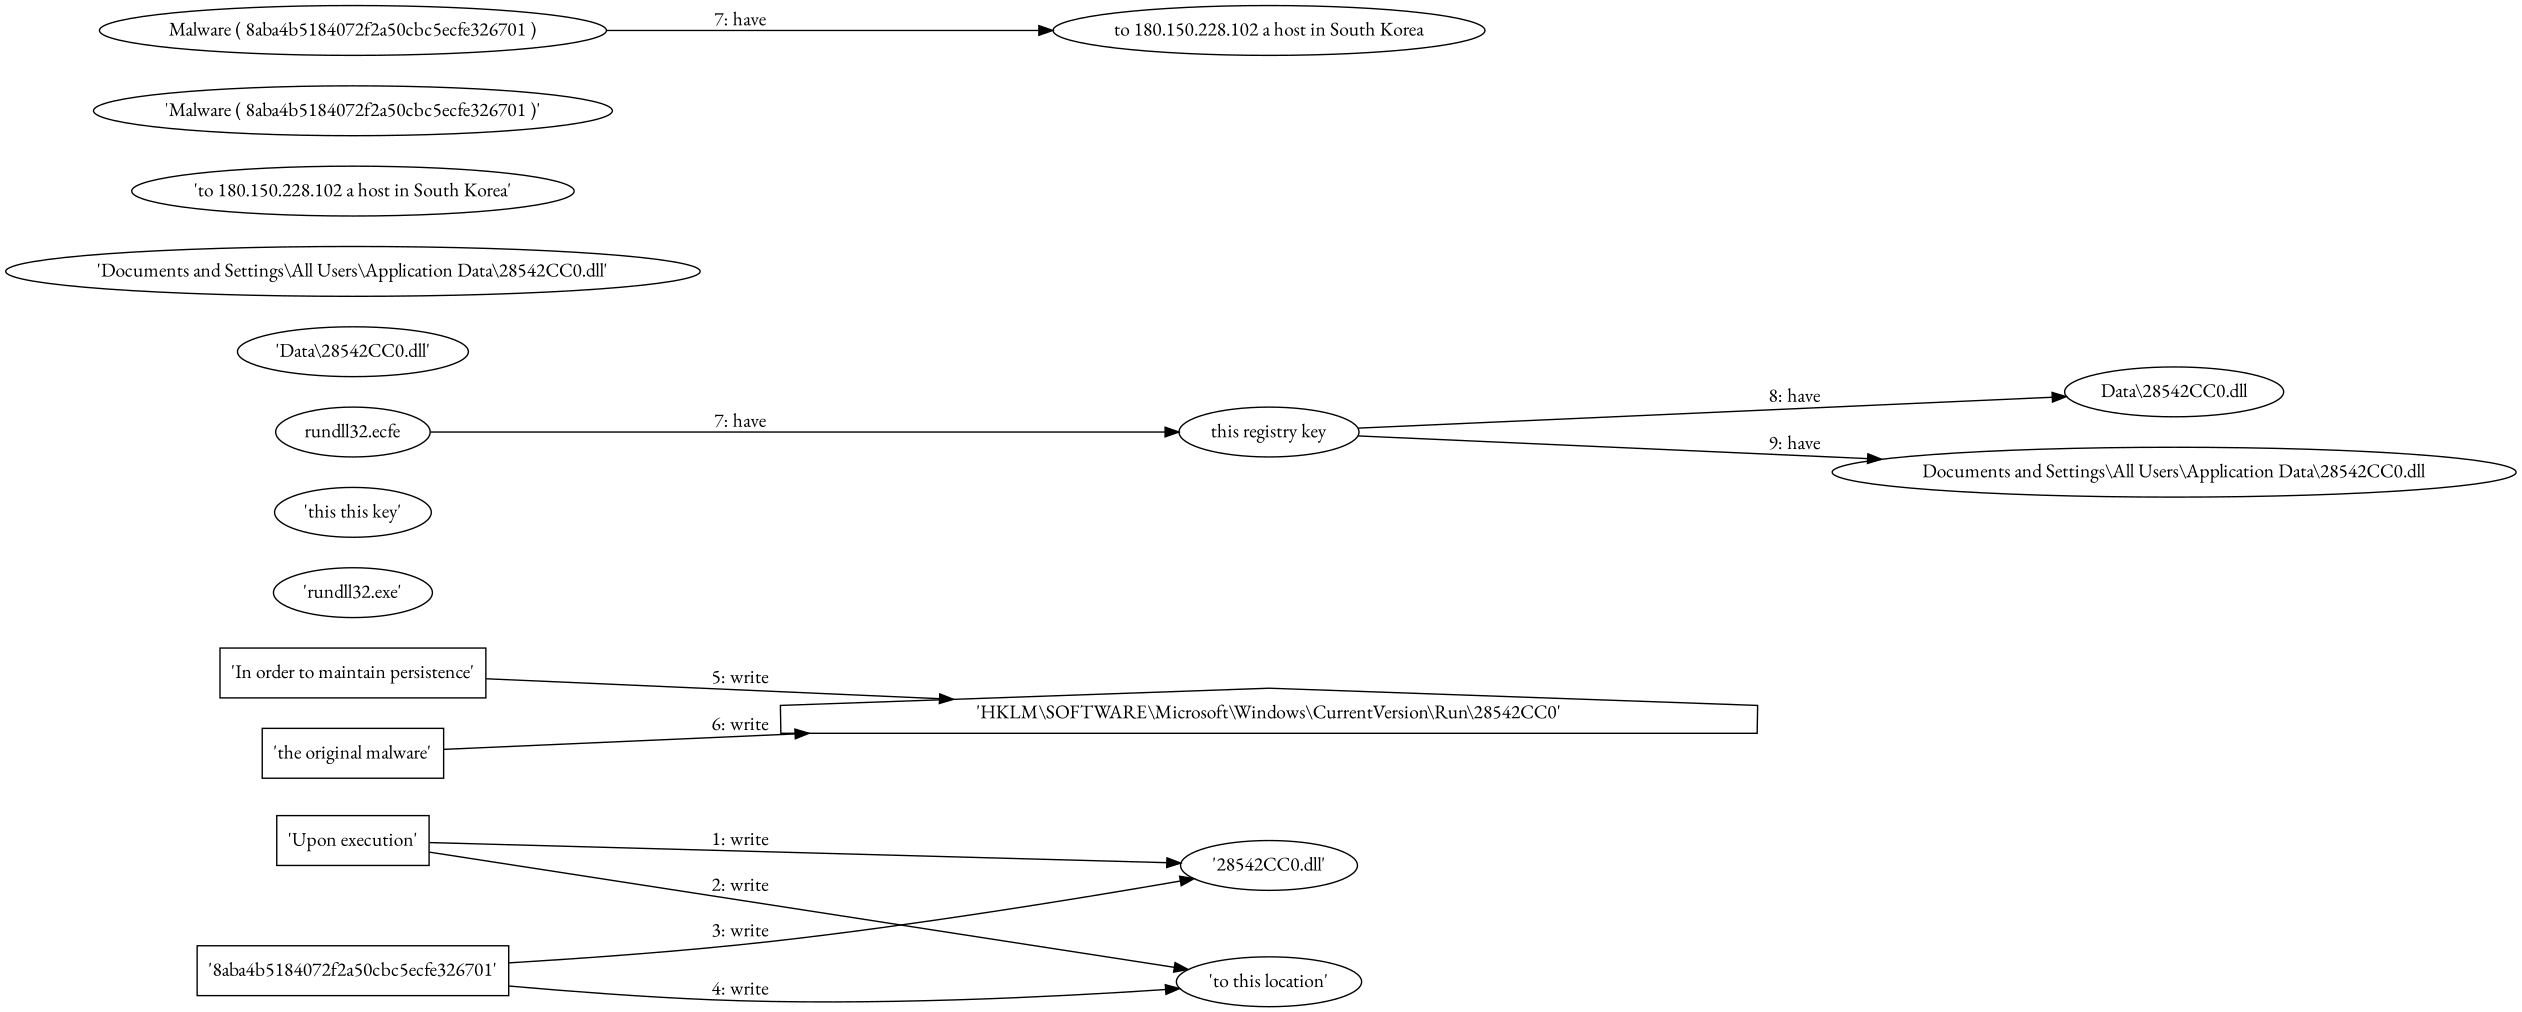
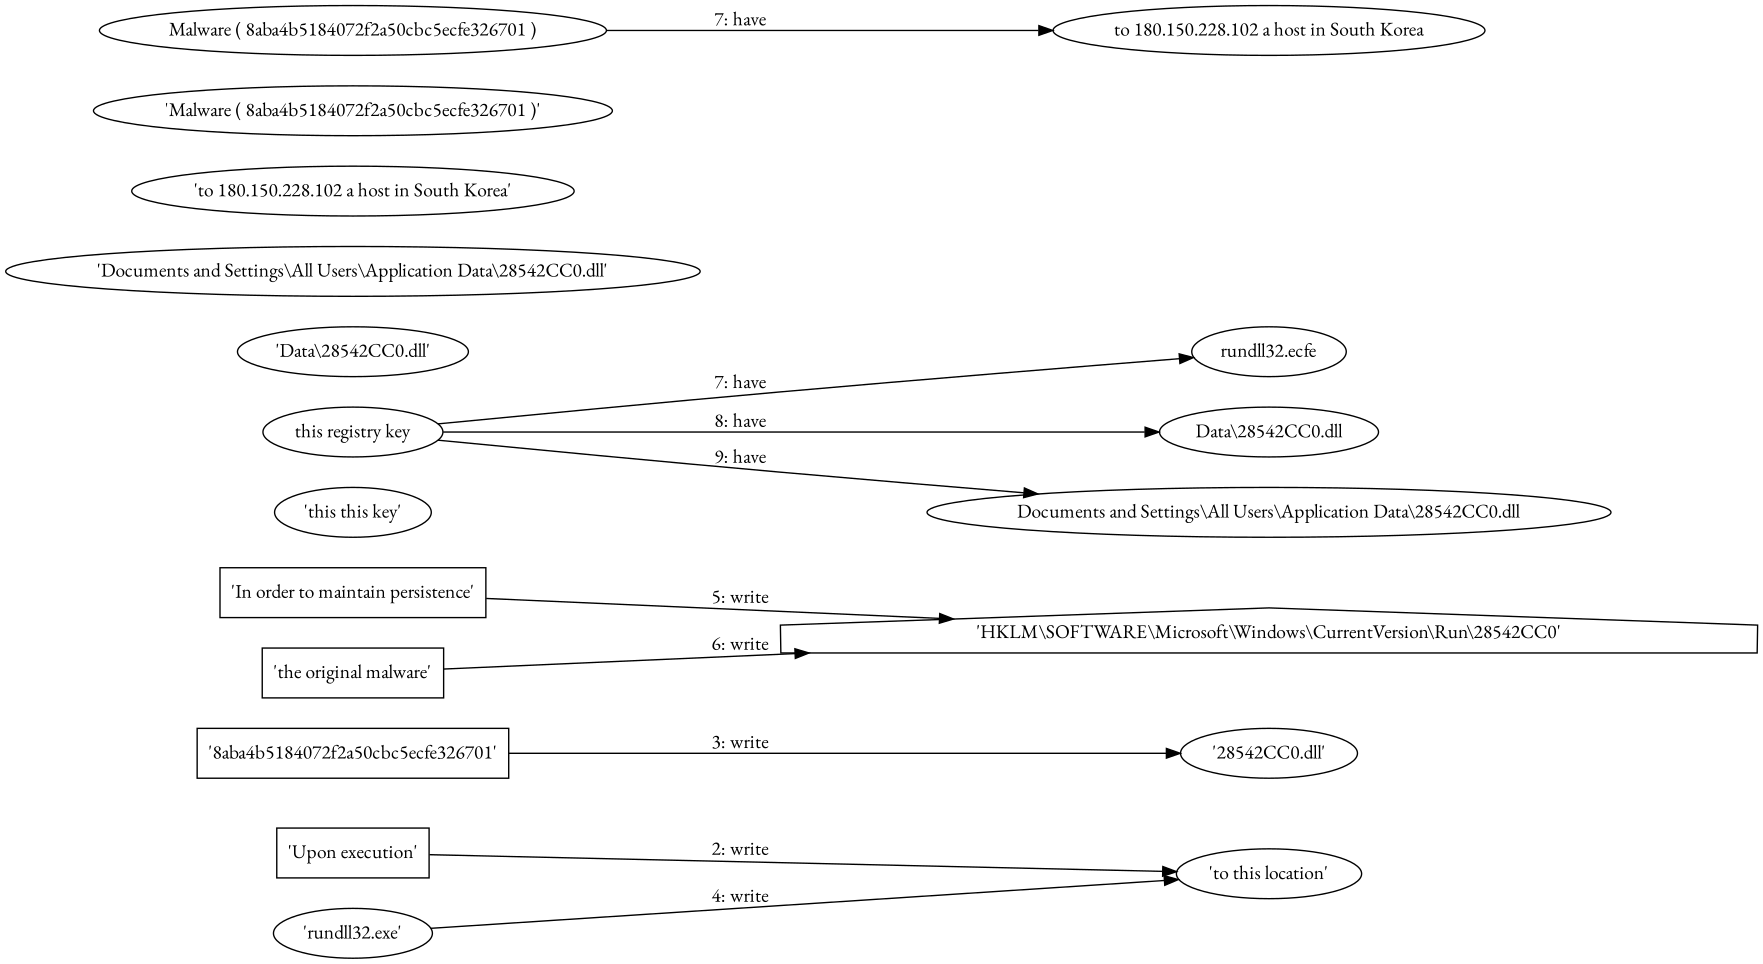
(798, 432) -> (809, 389)
(798, 853) -> none
(837, 1002) -> (797, 904)
